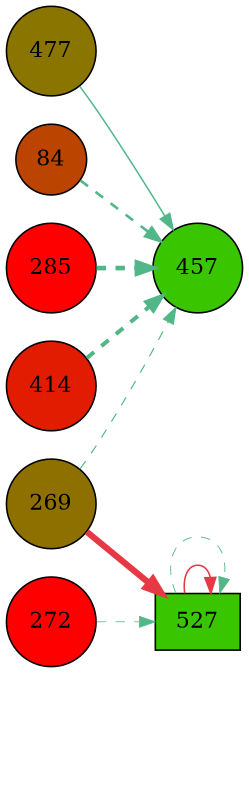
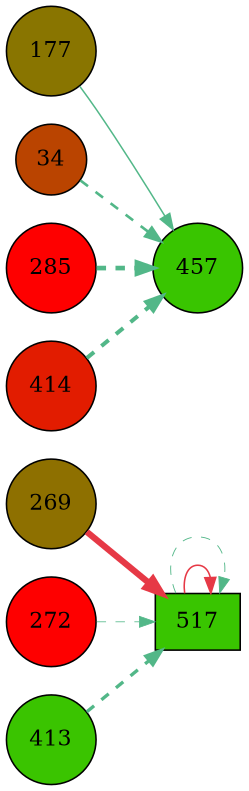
(51, 51) -> (51, 51)
(51, 160) -> (51, 160)
(126, 397) -> none
(198, 622) -> (198, 622)
none -> (51, 740)
